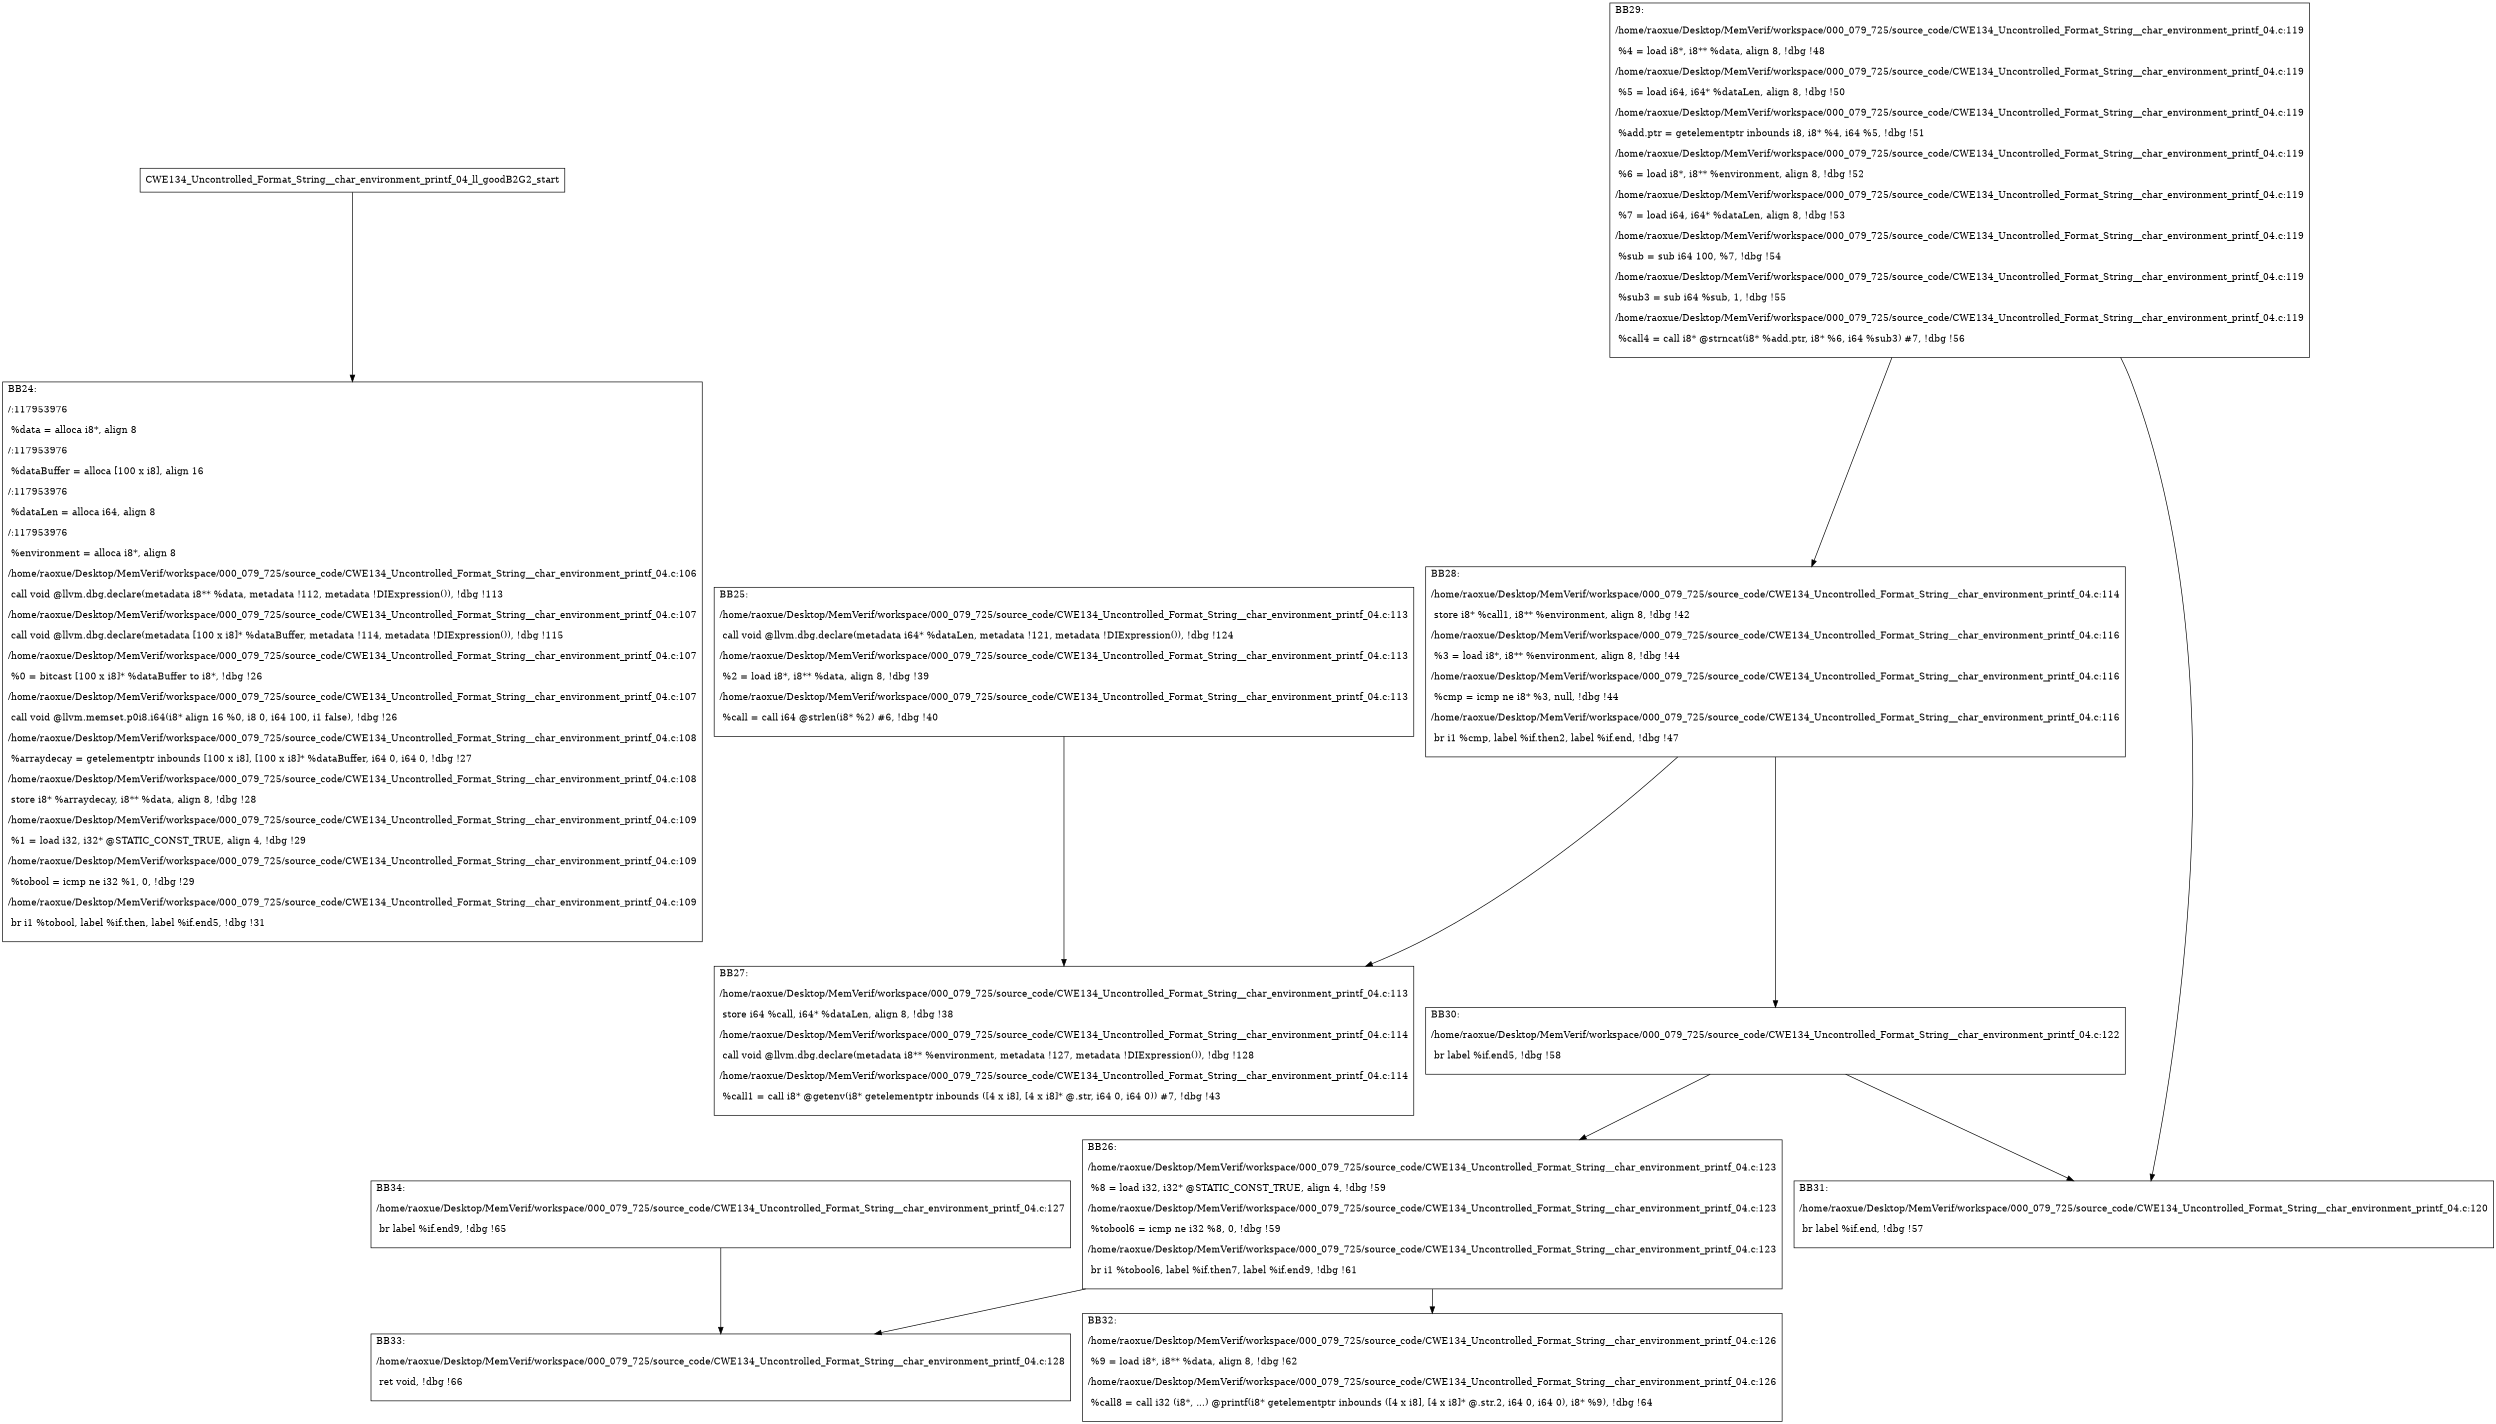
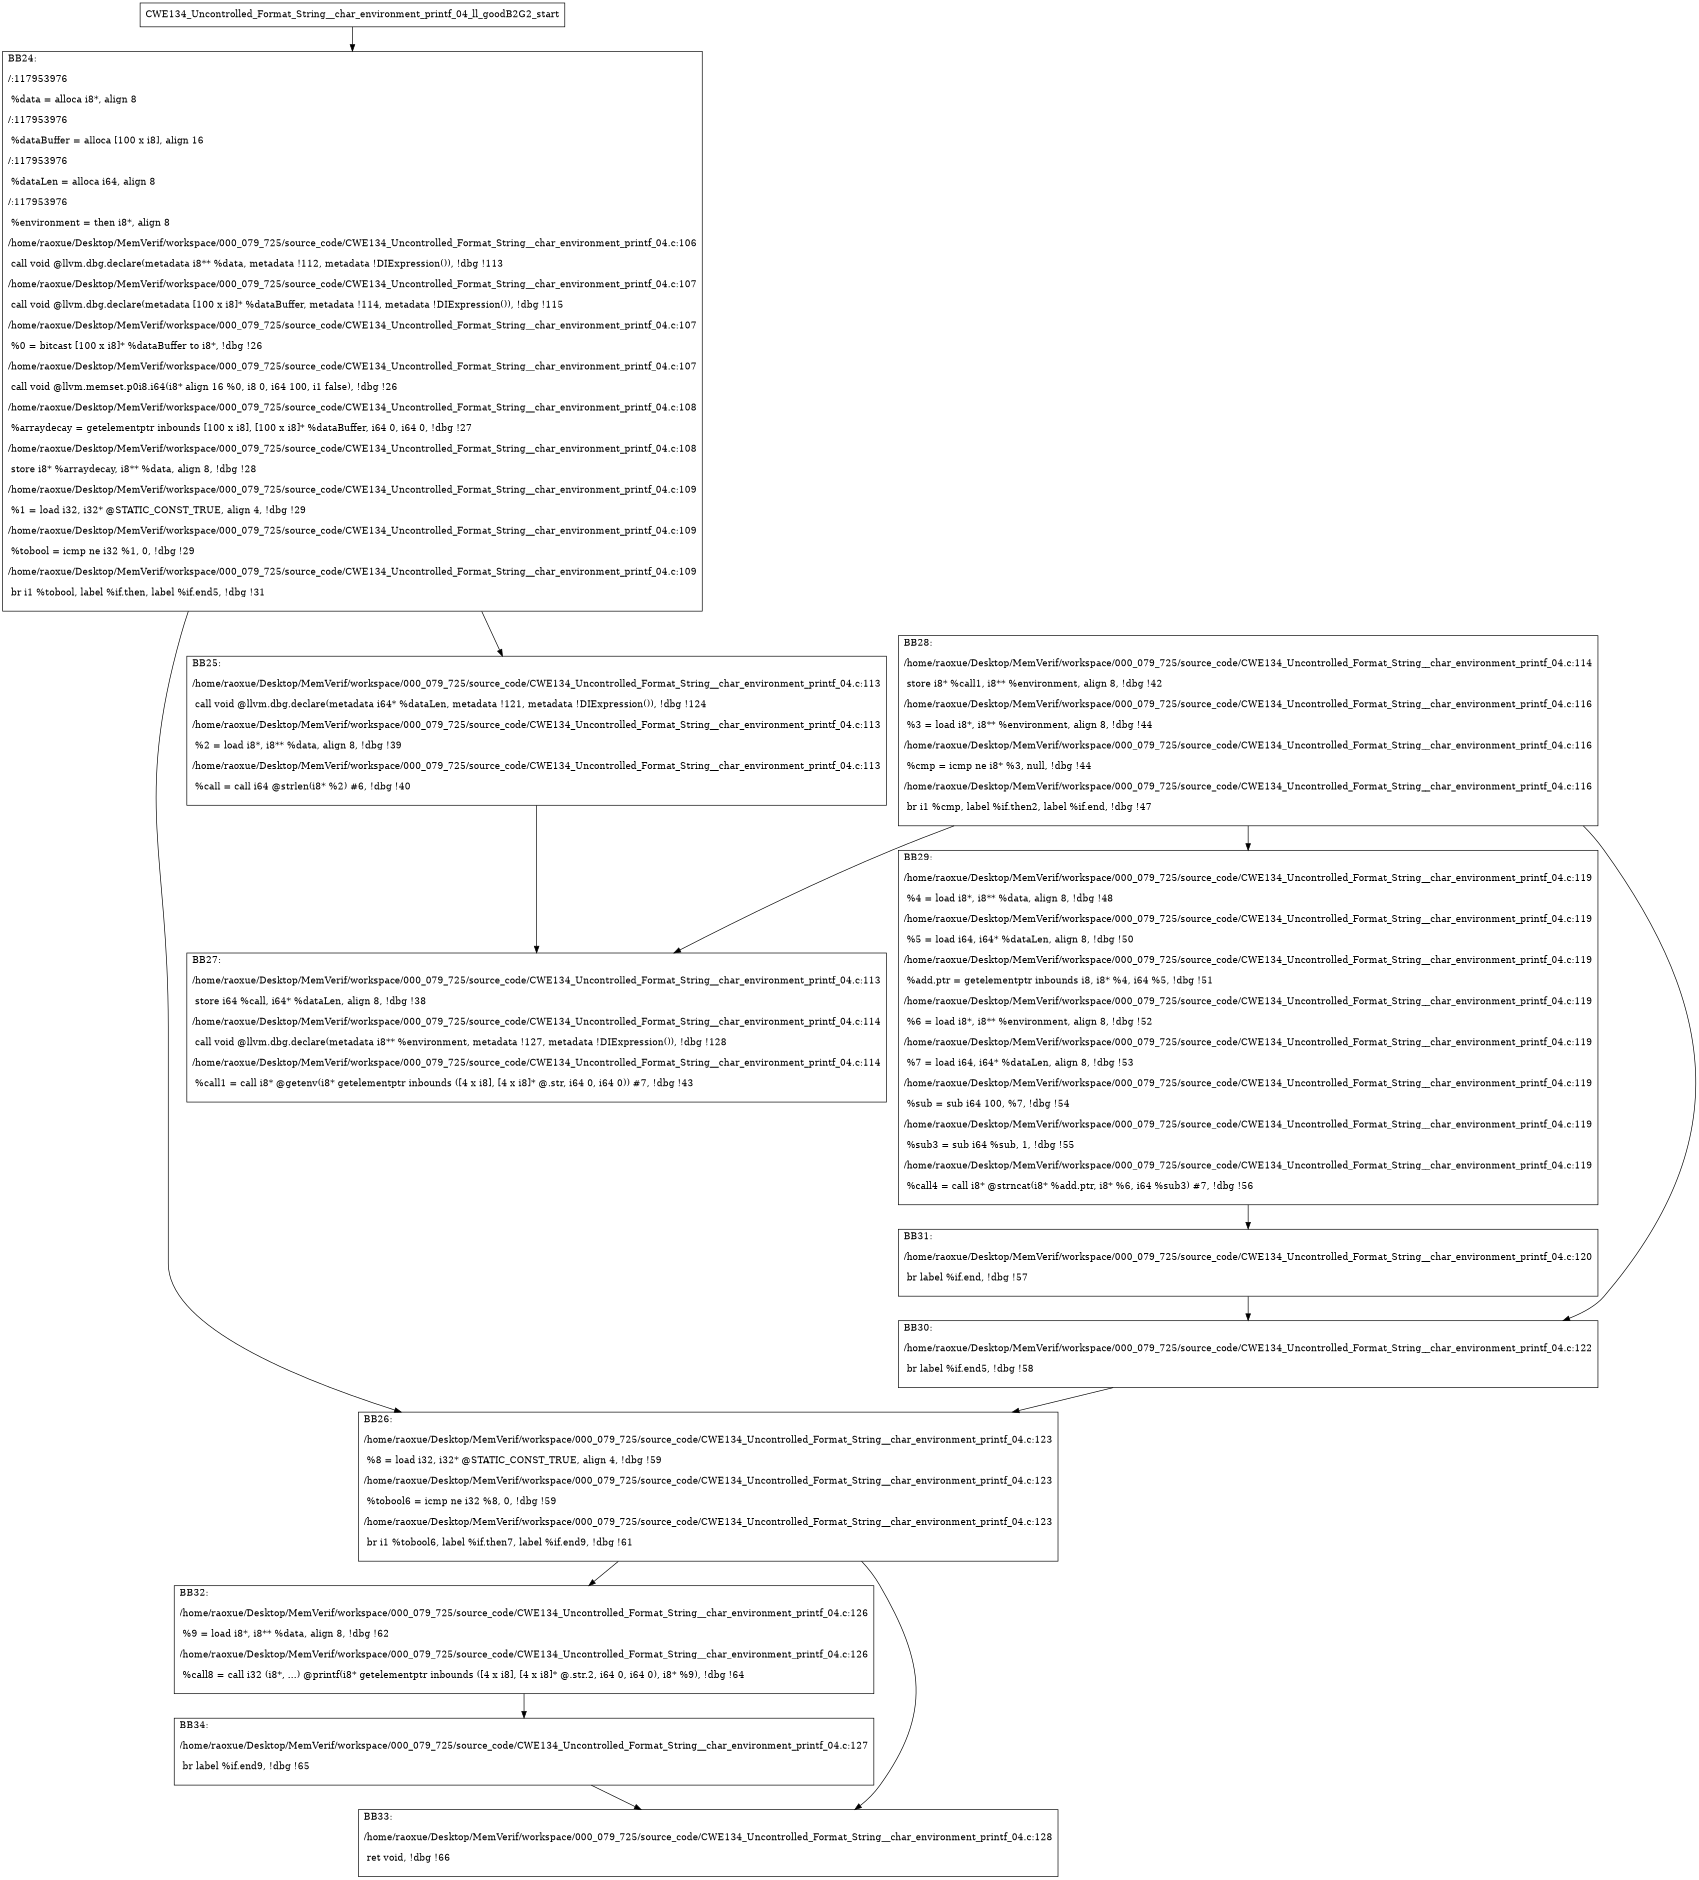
(1853, 459) -> (1248, 835)
(92, 554) -> (89, 223)
none -> (491, 631)
none -> (168, 1076)
(1957, 1126) -> (1248, 1305)
none -> (524, 1702)
